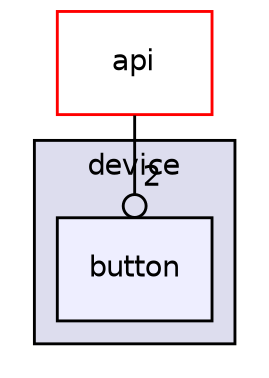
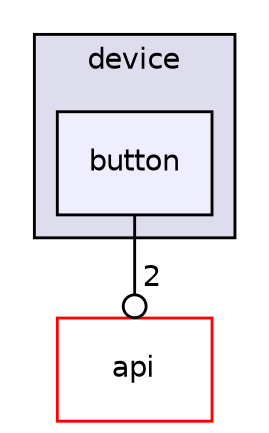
(135, 159) -> (135, 255)
